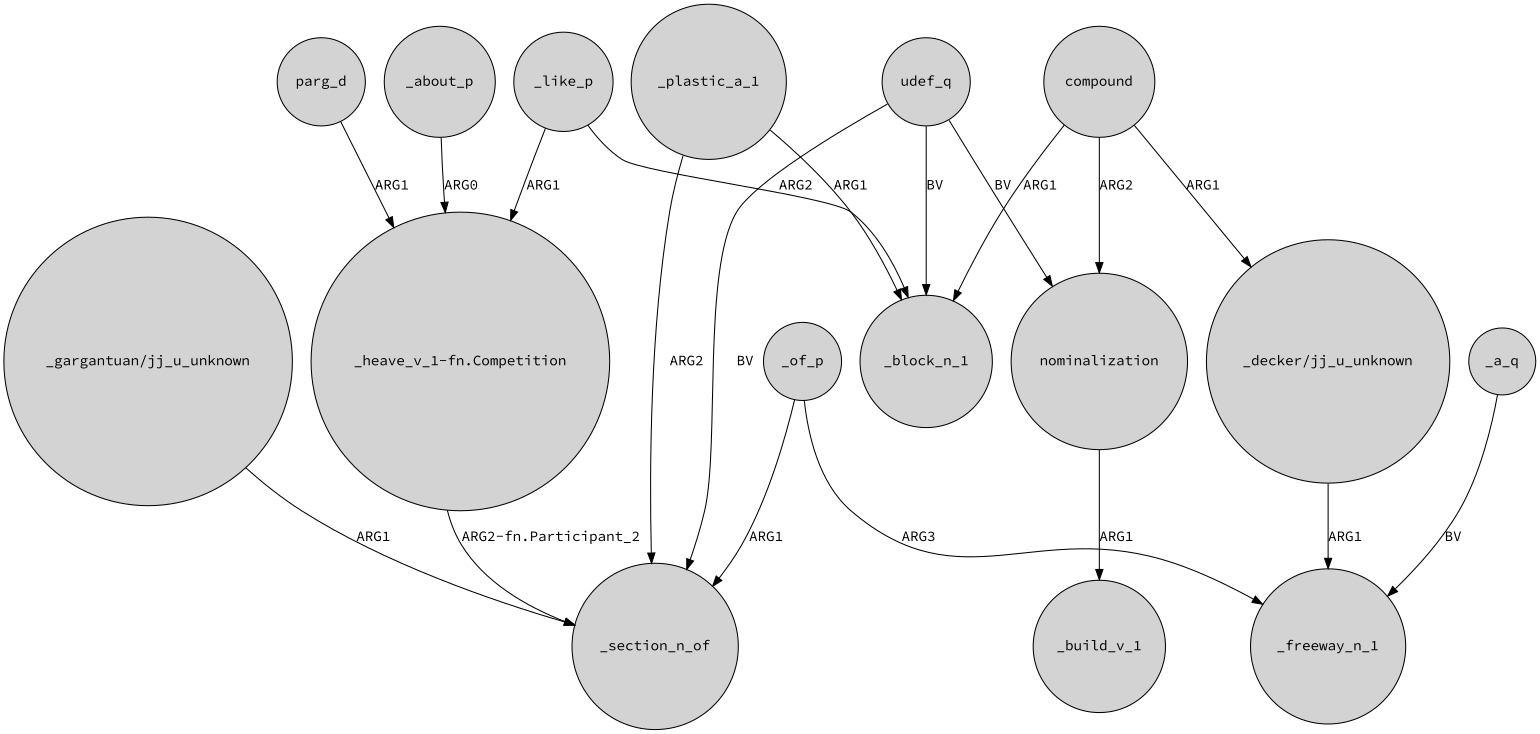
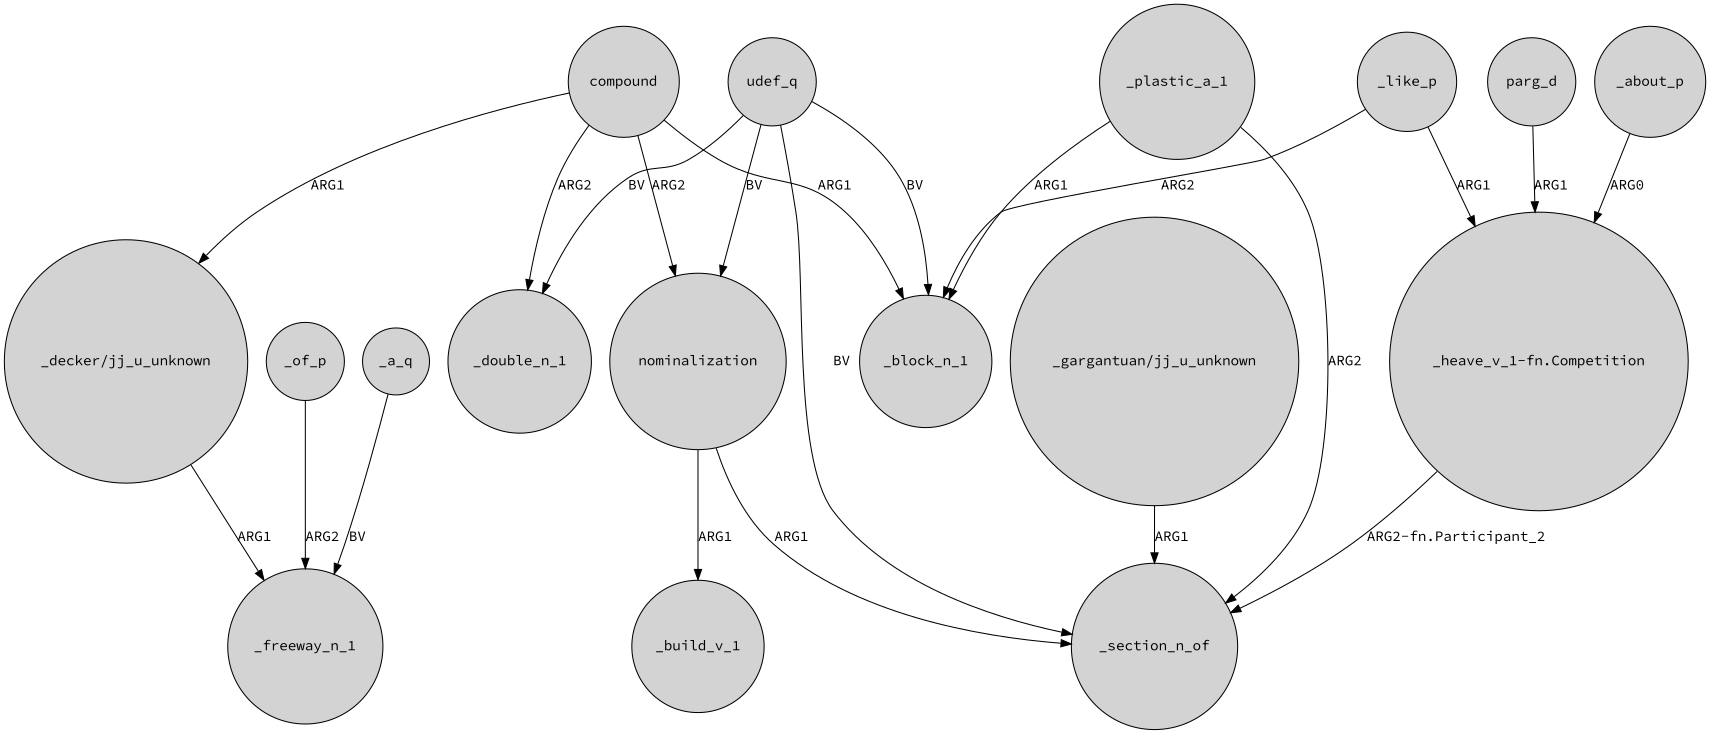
none -> (520, 361)
(766, 493) -> (856, 595)
(919, 537) -> (323, 537)
